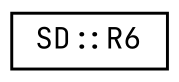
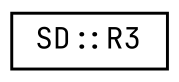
(90, 41) -> (90, 41)
